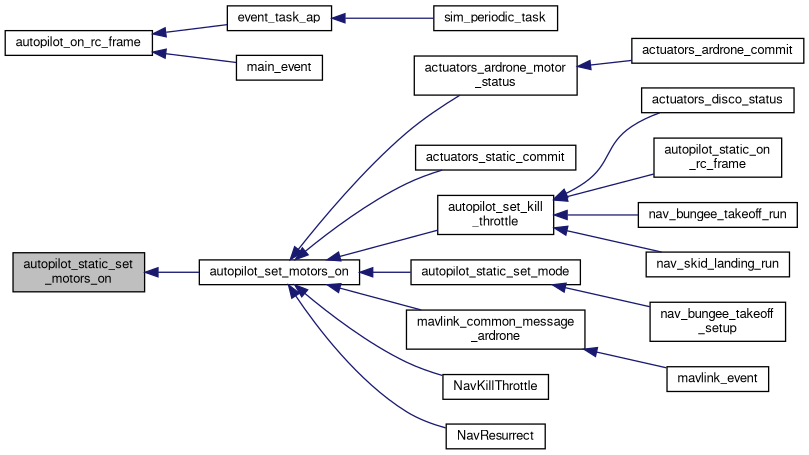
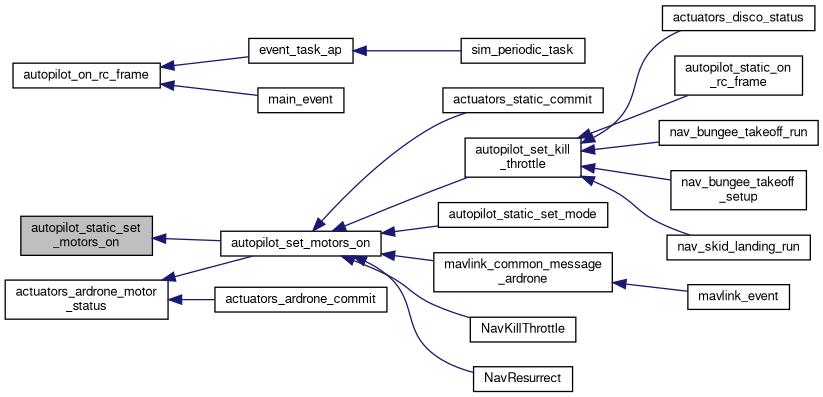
(372, 165) -> (214, 266)
(608, 297) -> (633, 174)
